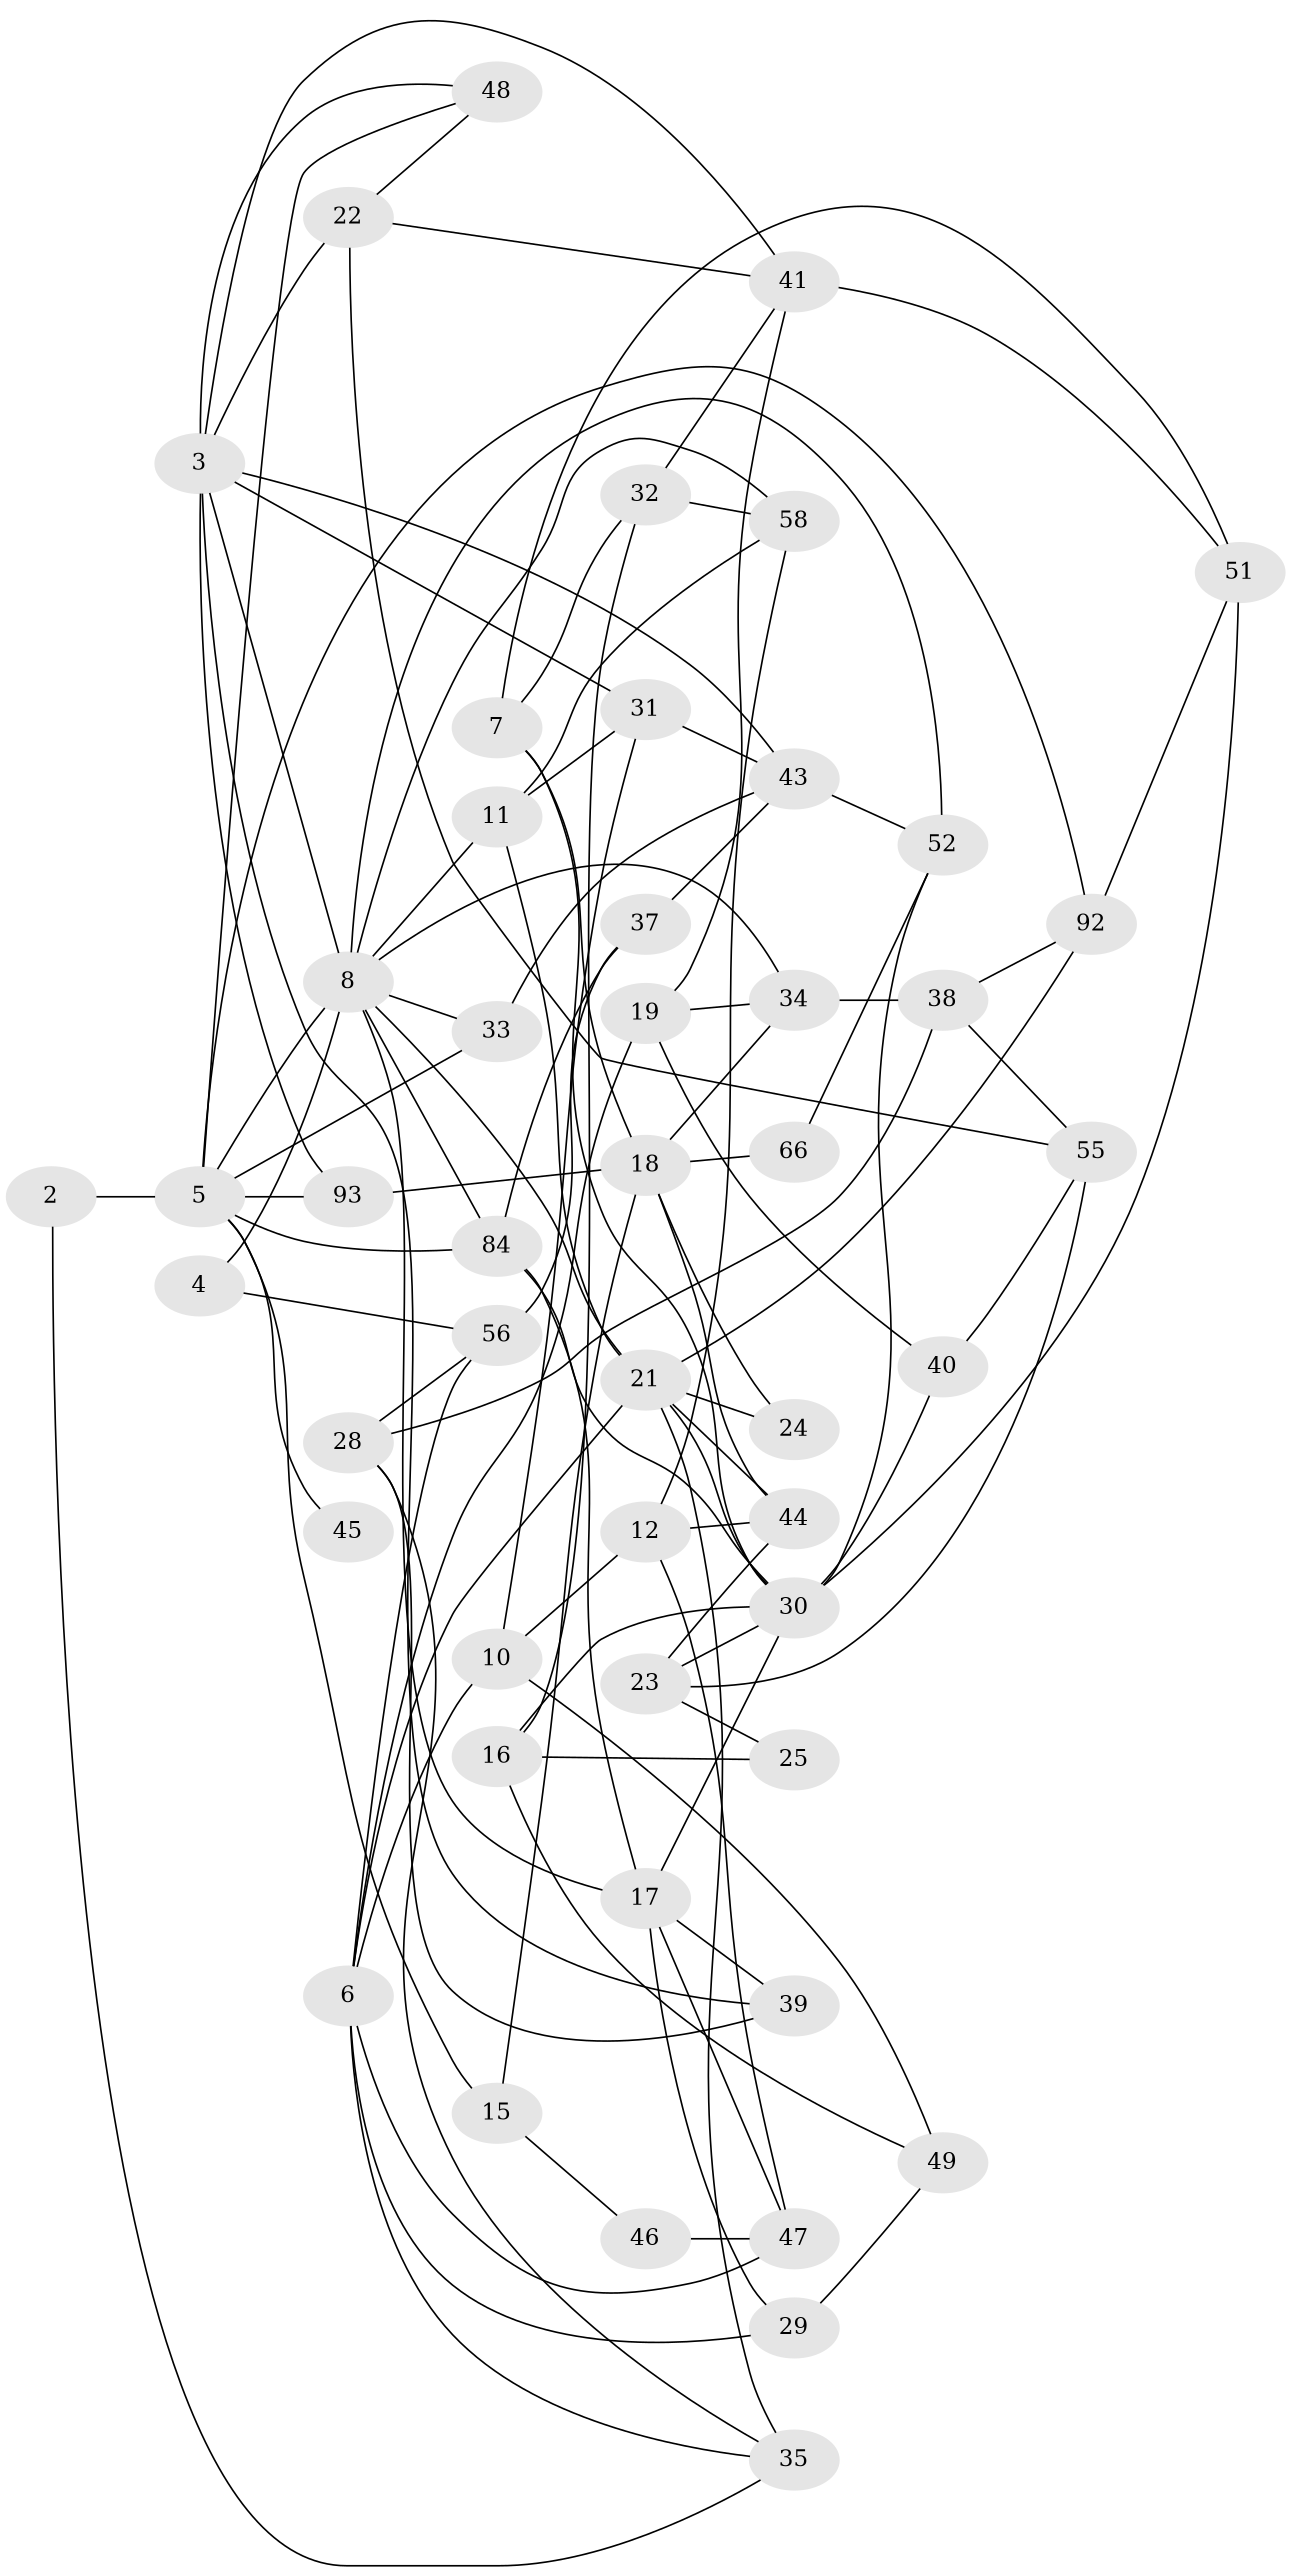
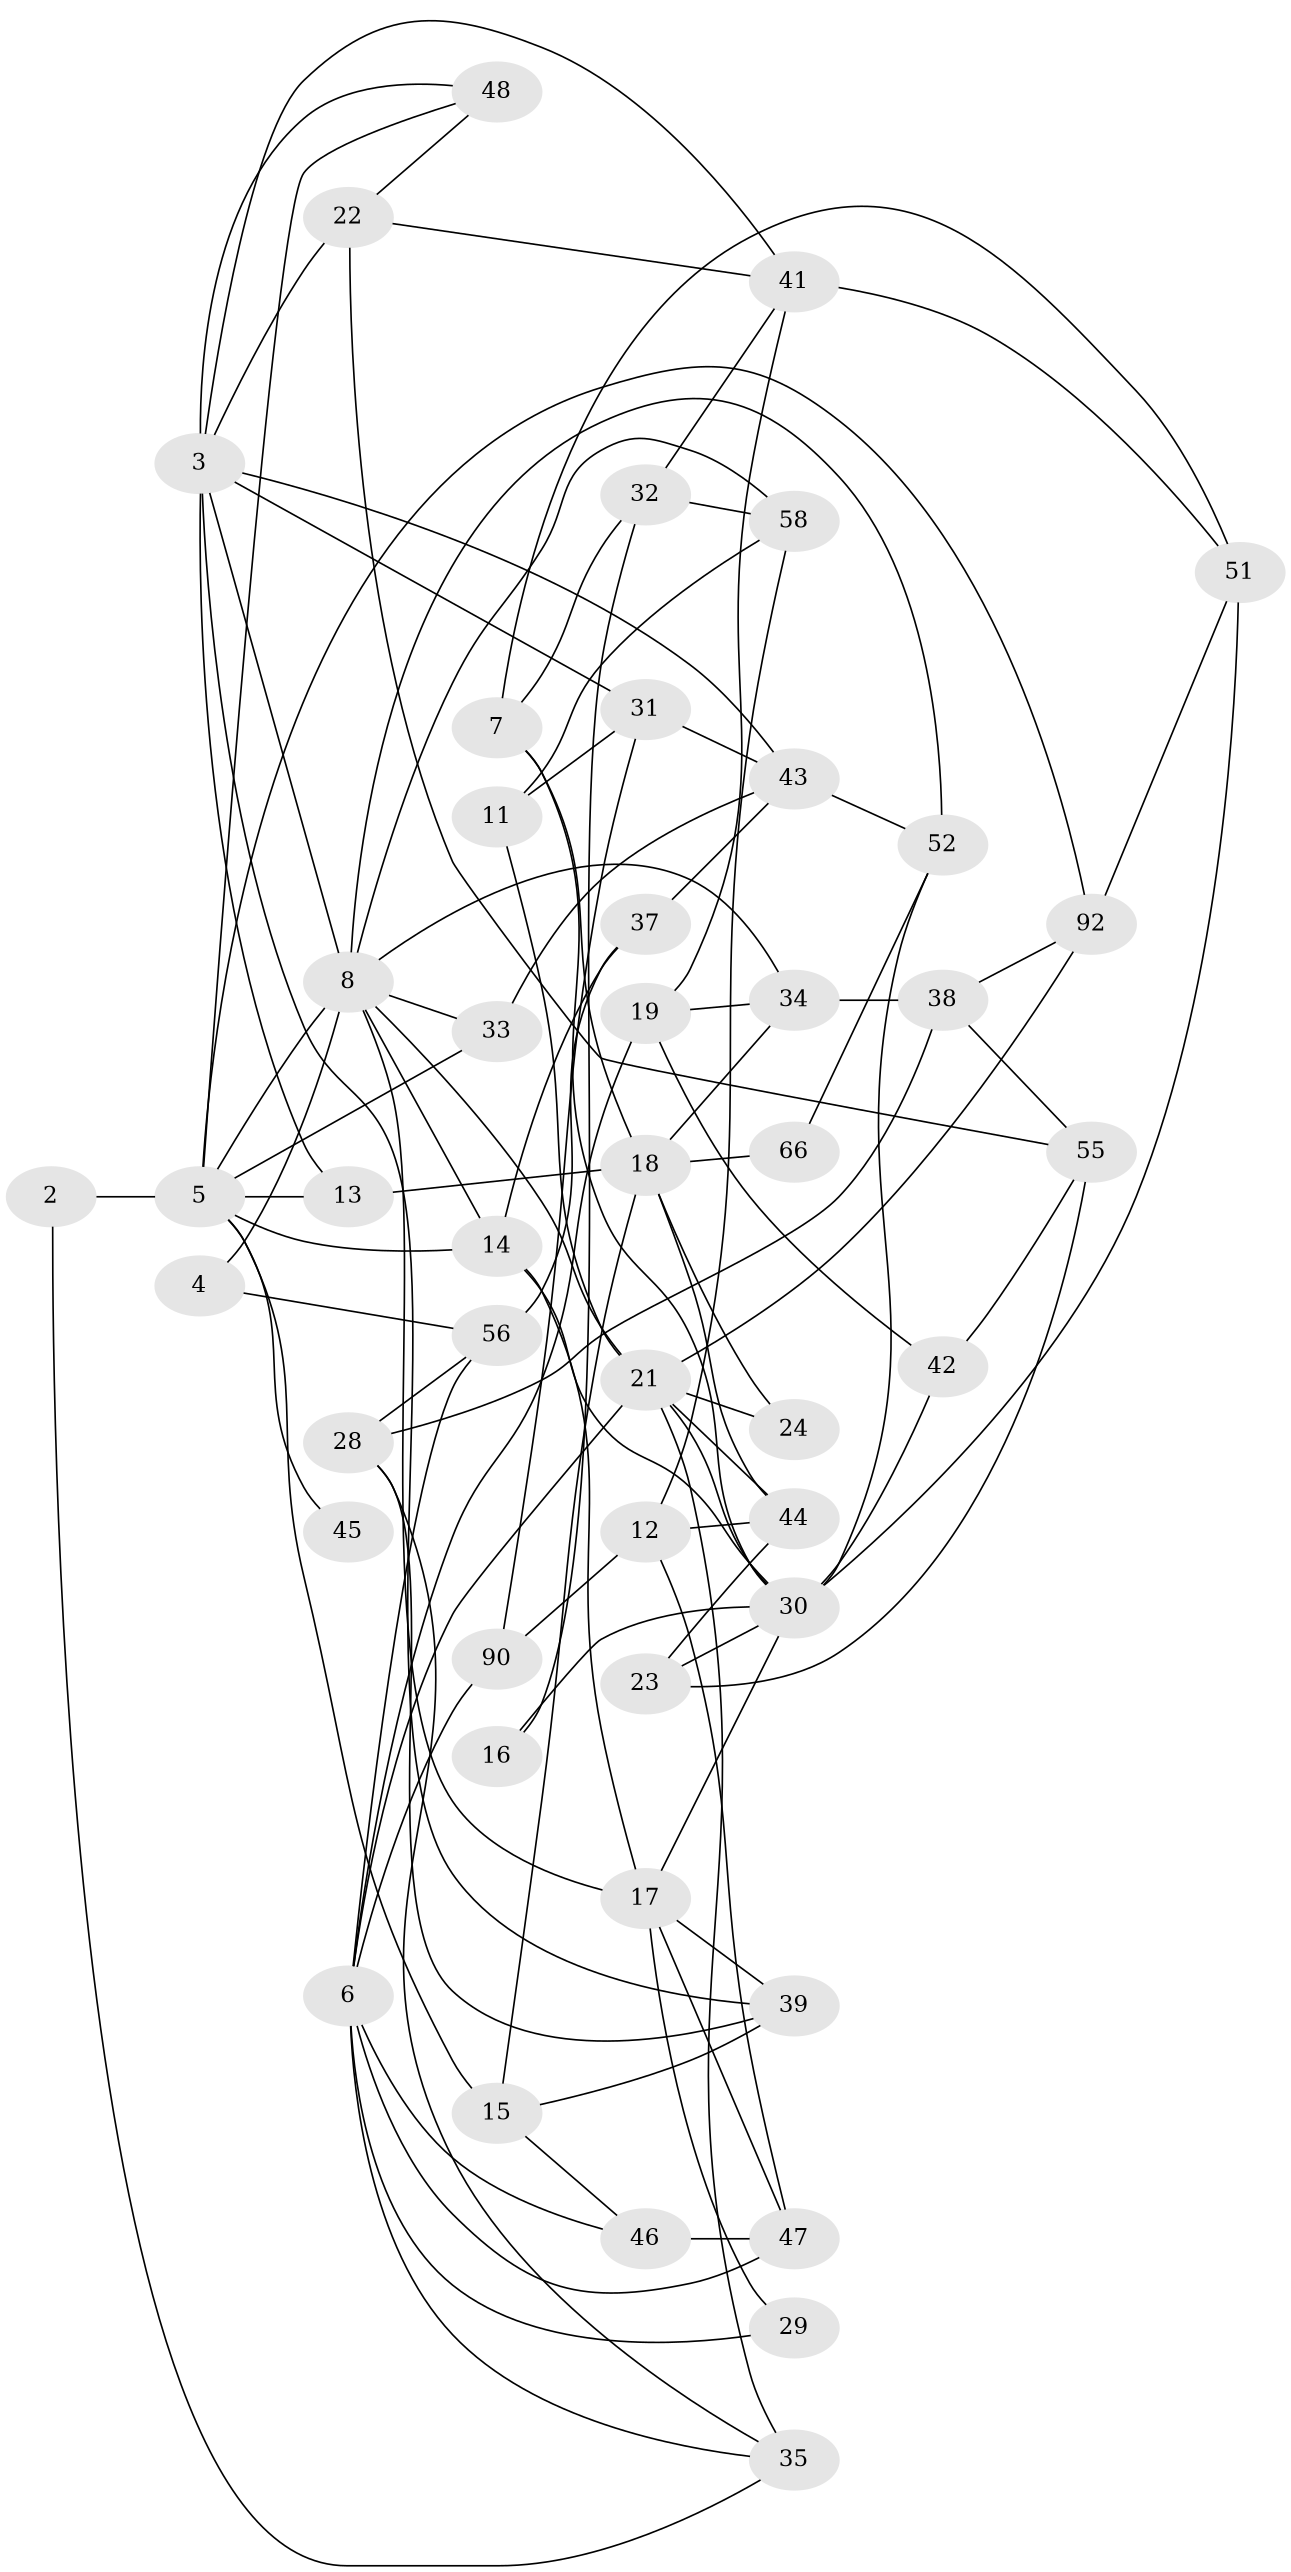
(423, 899) -> none
(348, 1197) -> (348, 1197)
(497, 1246) -> (497, 1246)
(943, 1367) -> (943, 1367)
(497, 1659) -> (497, 1659)
(794, 1760) -> none
none -> (653, 2074)
(943, 2163) -> none
none -> (475, 2174)
